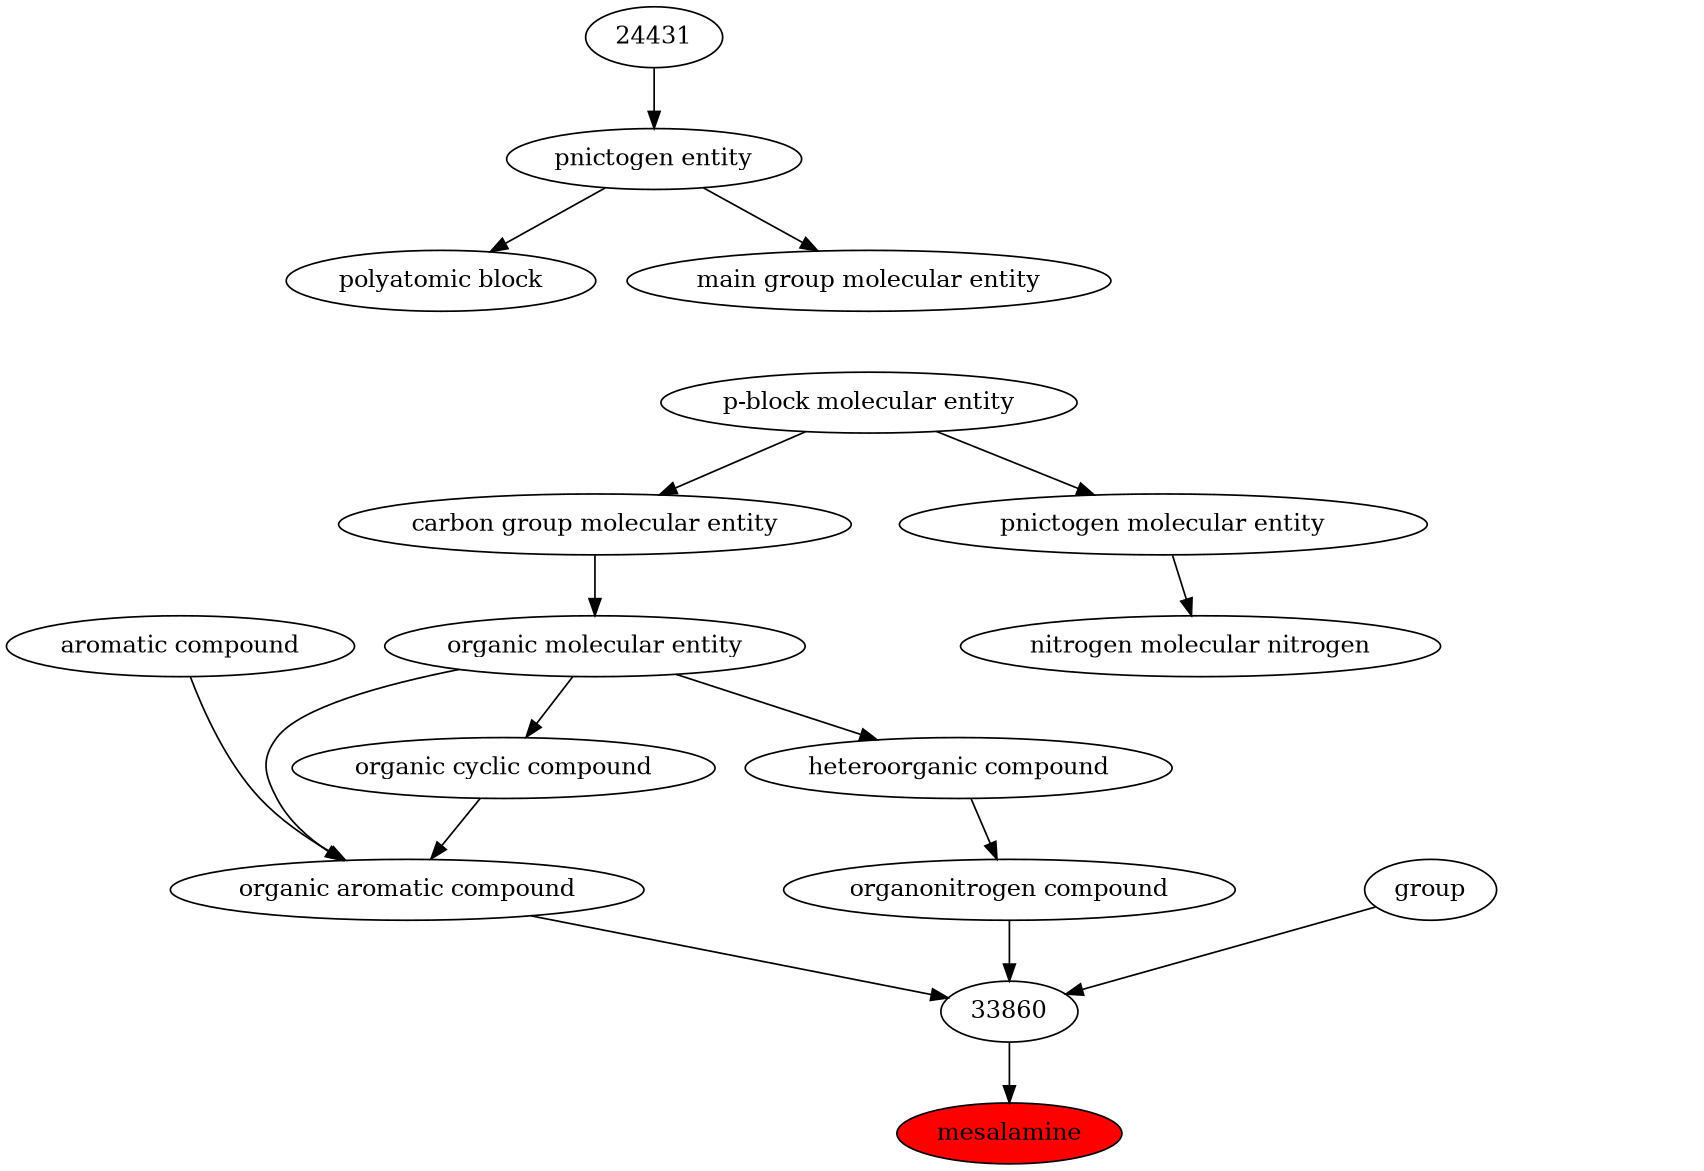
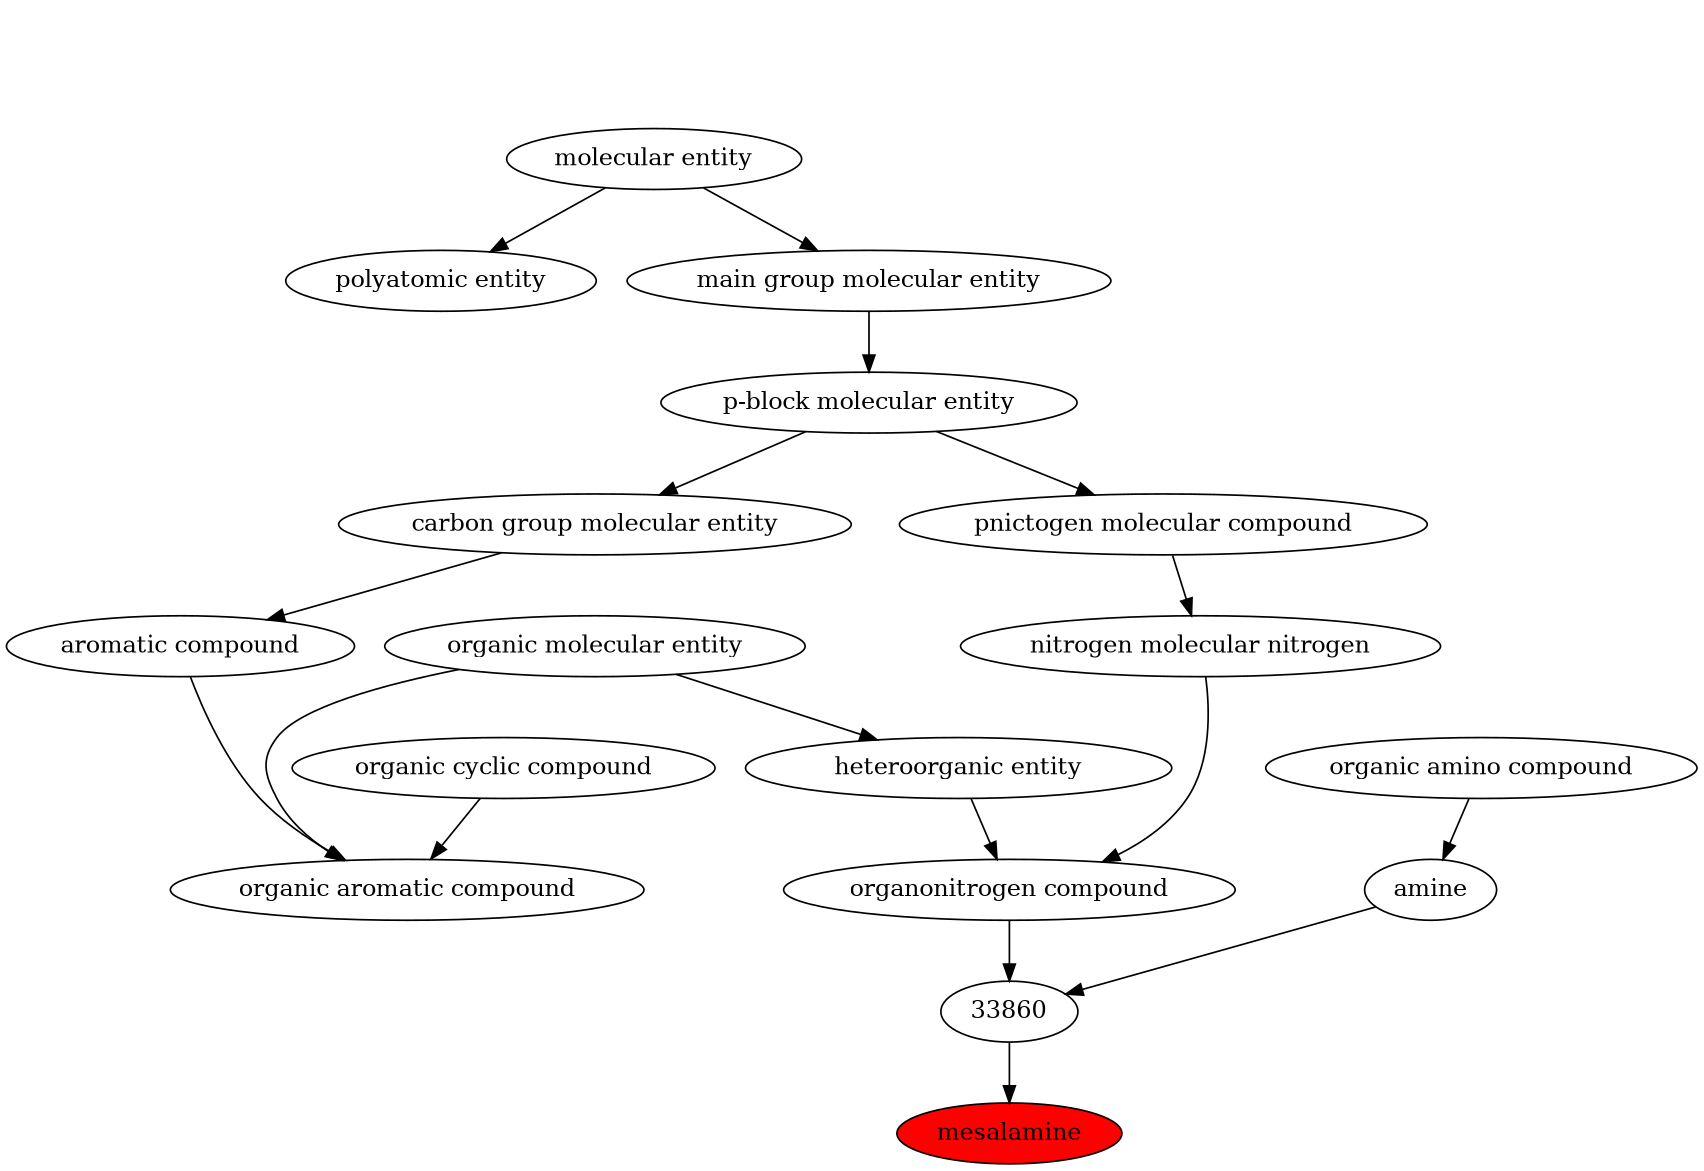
(654, 37) -> none
(654, 159) -> (654, 159)
(441, 281) -> (441, 281)
none -> (869, 333)
(1163, 524) -> (1163, 524)
(595, 577) -> (393, 584)
(555, 700) -> none
(959, 768) -> (959, 768)
none -> (1481, 768)
none -> (1196, 783)
(1431, 890) -> (1431, 890)
(731, 955) -> none
